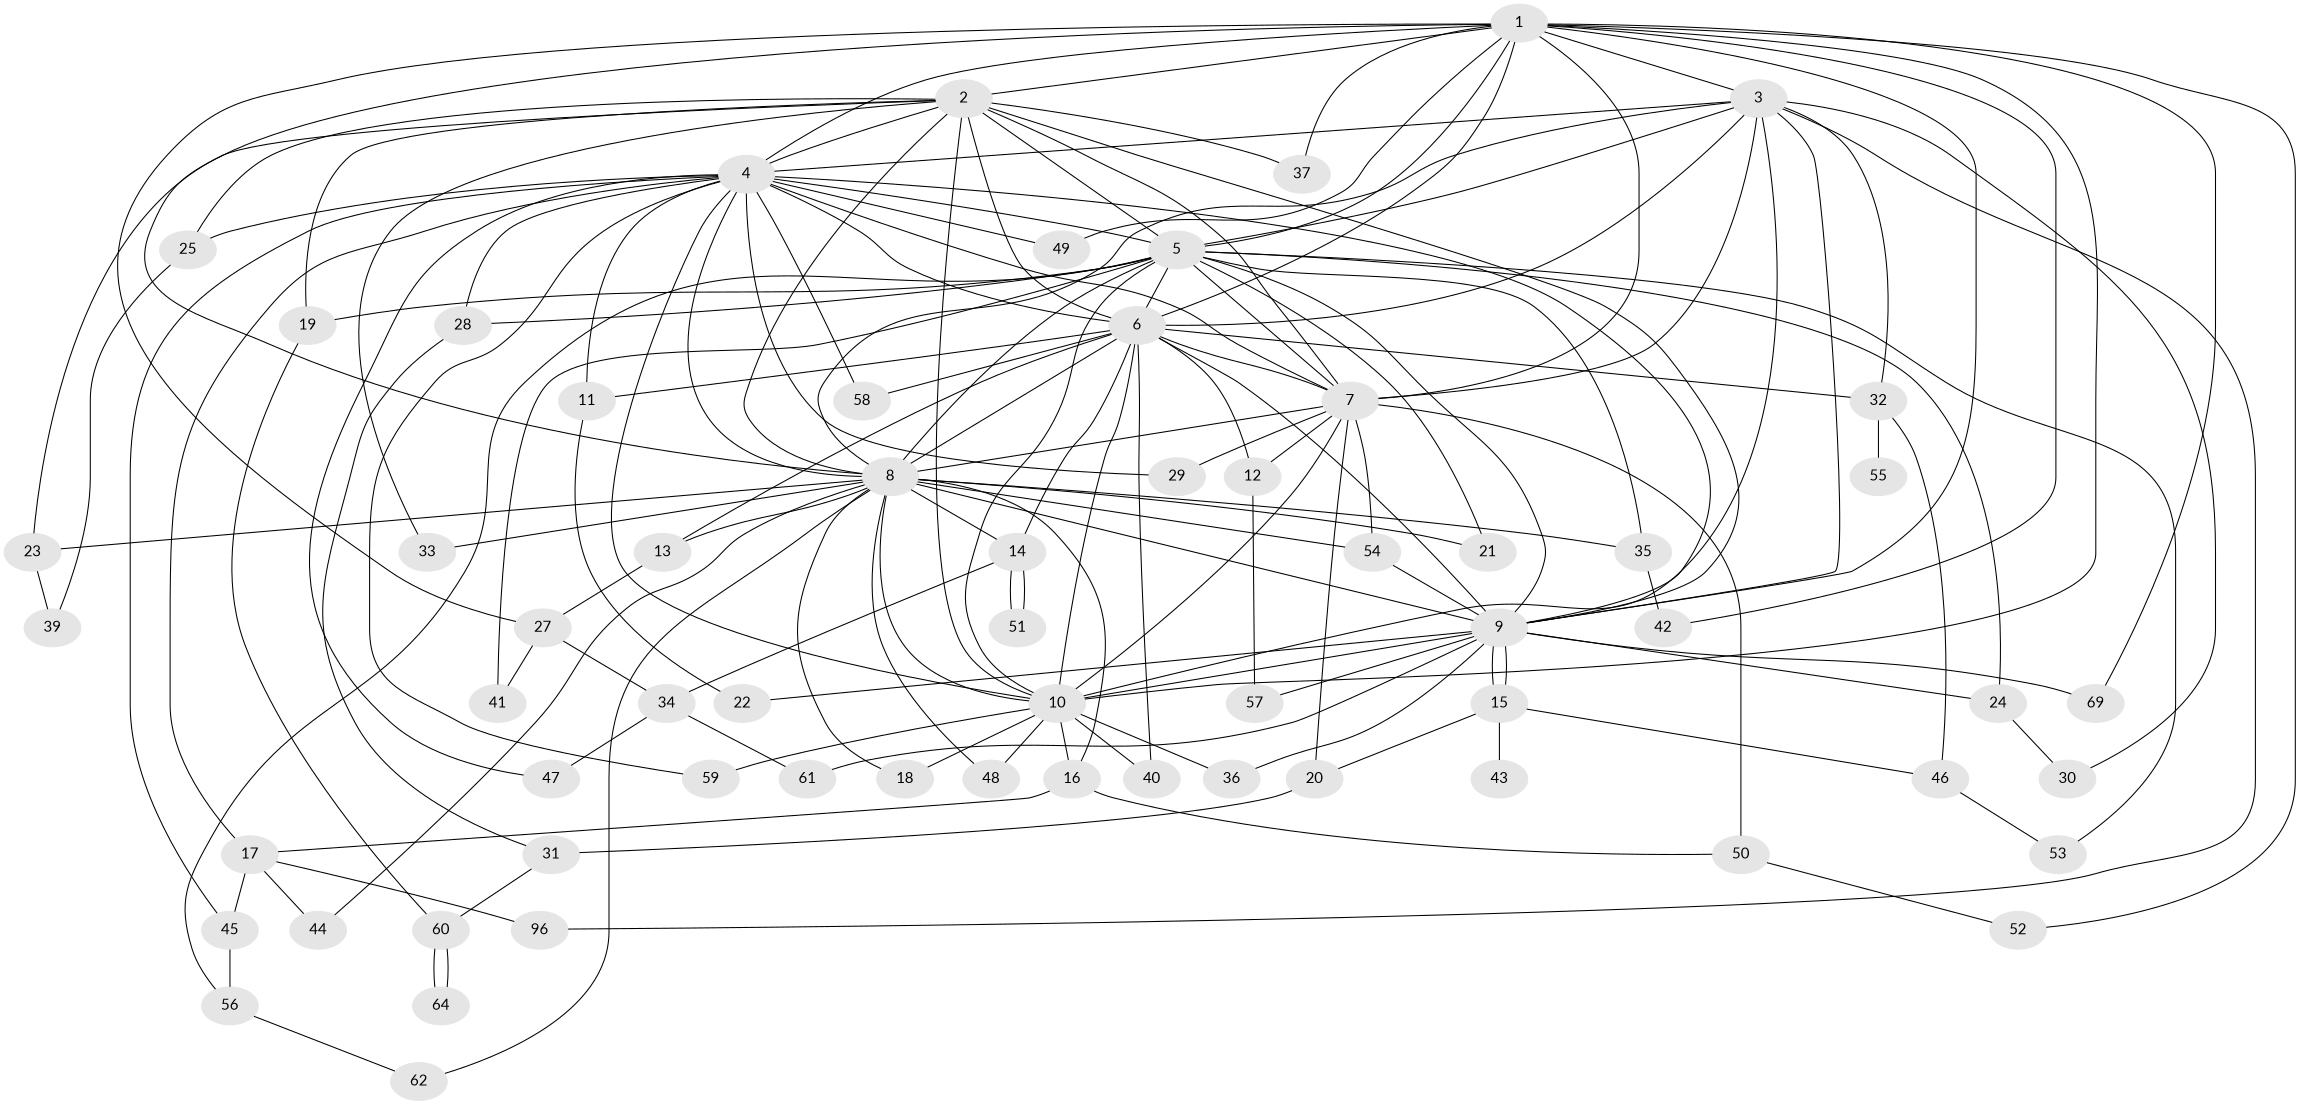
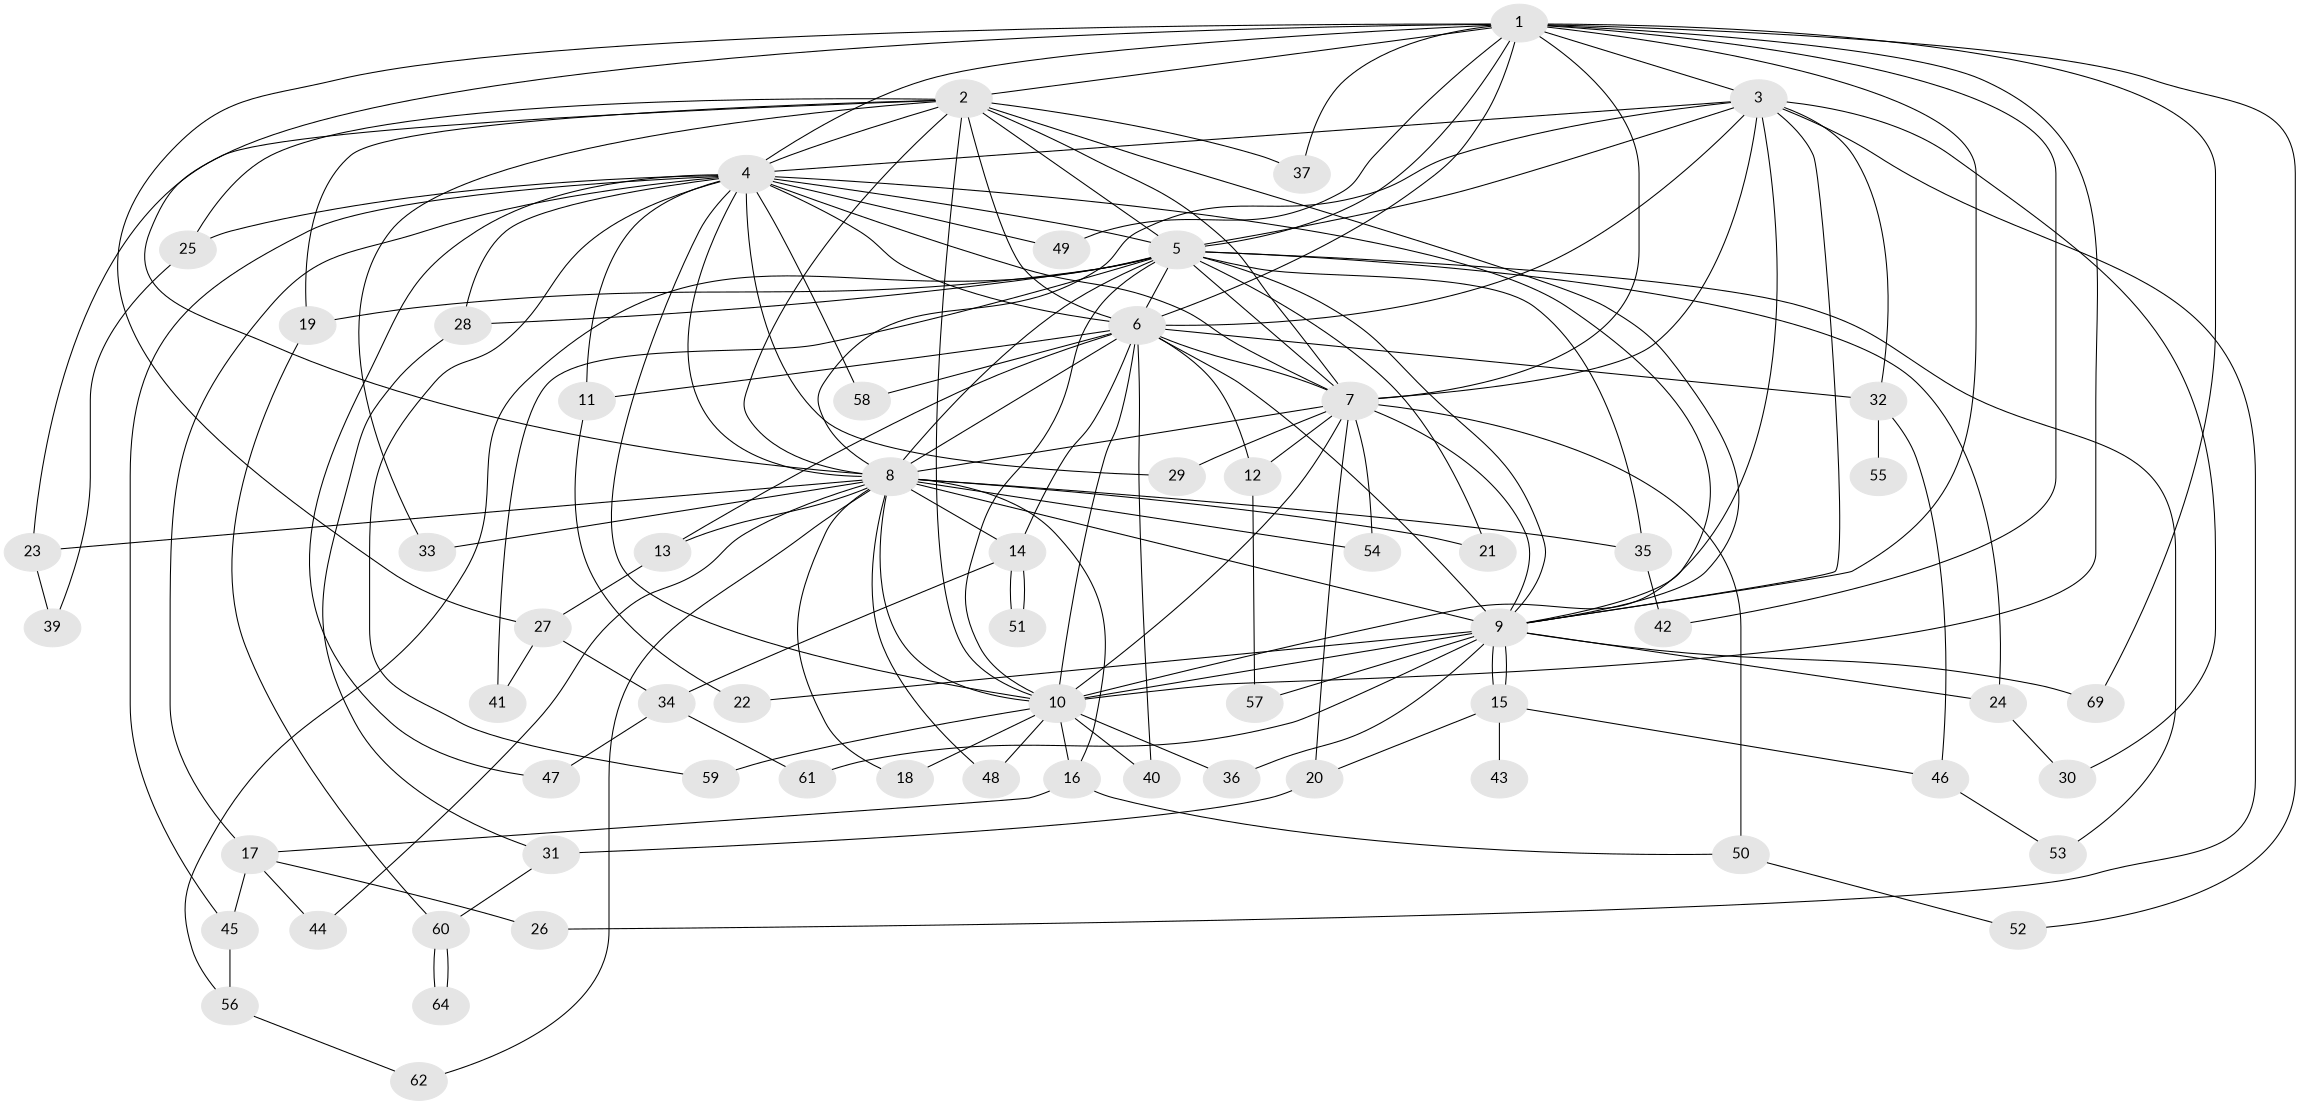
(1436, 590) -> (1492, 485)
(540, 930) -> (540, 930)
